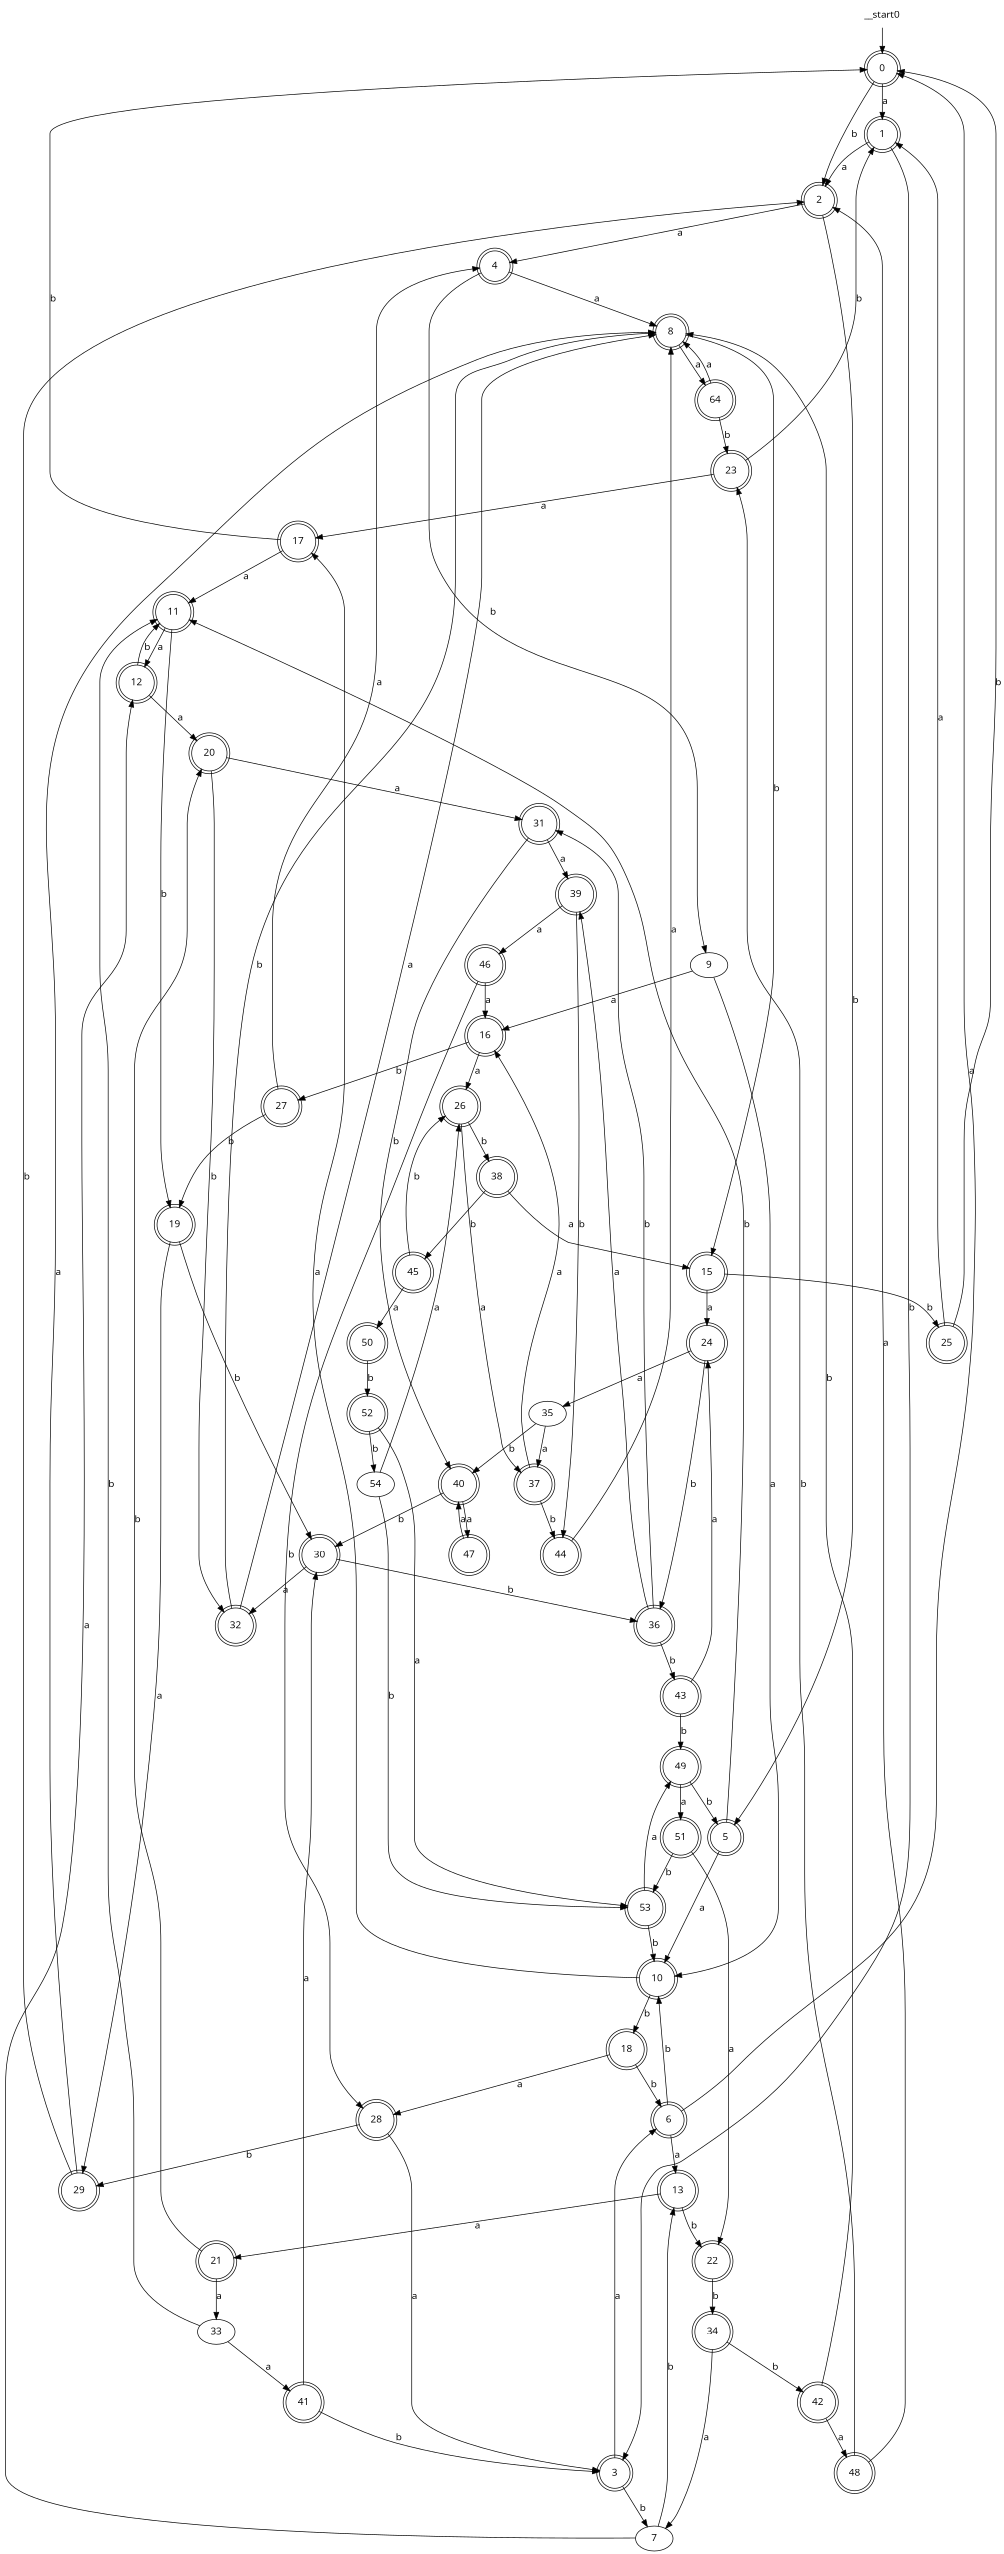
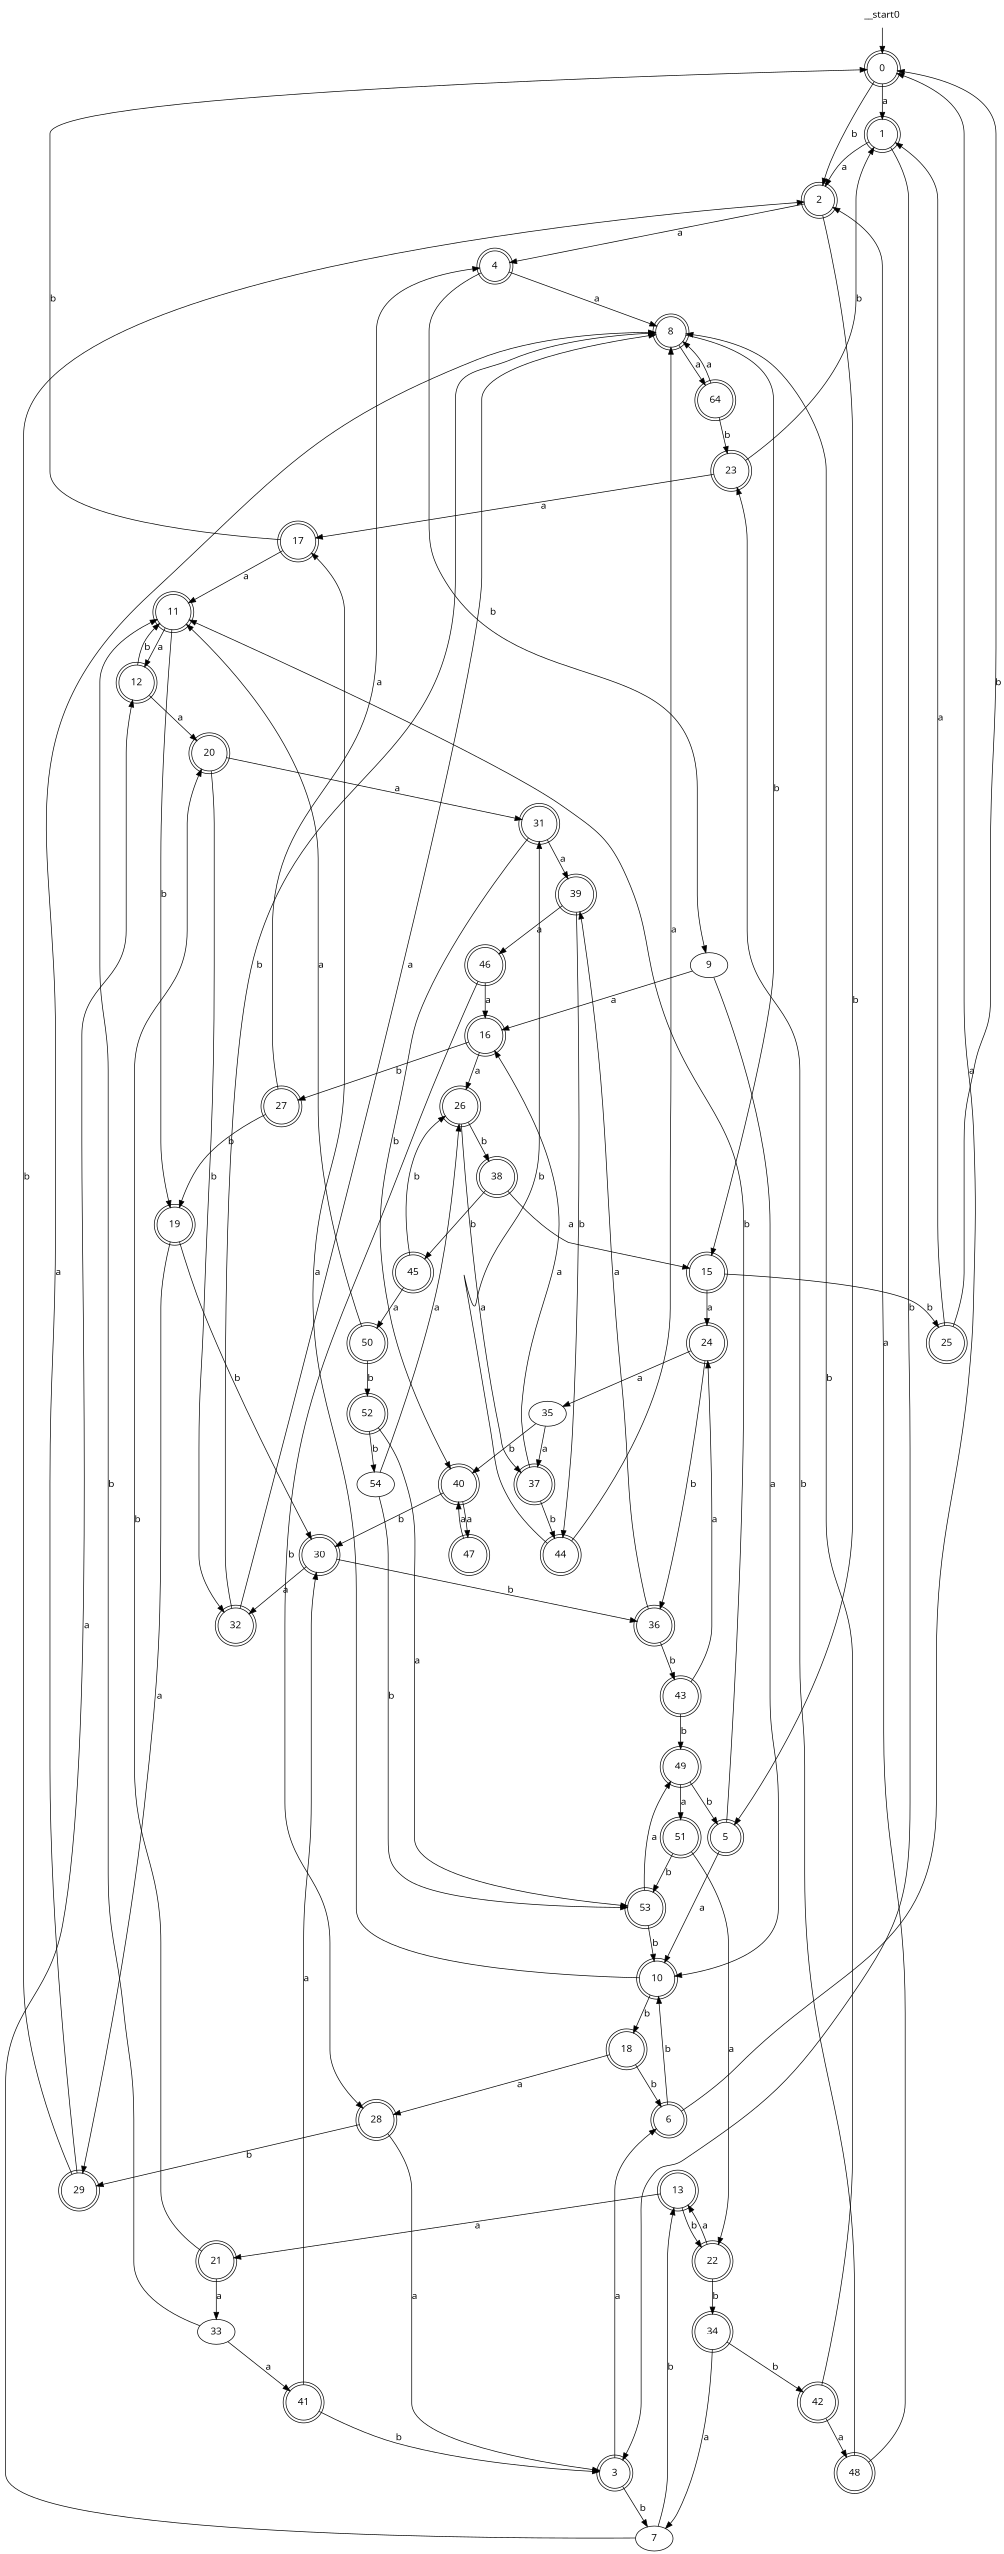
none -> (318, 961)
(644, 1206) -> (505, 1236)
(673, 2151) -> (700, 2227)
